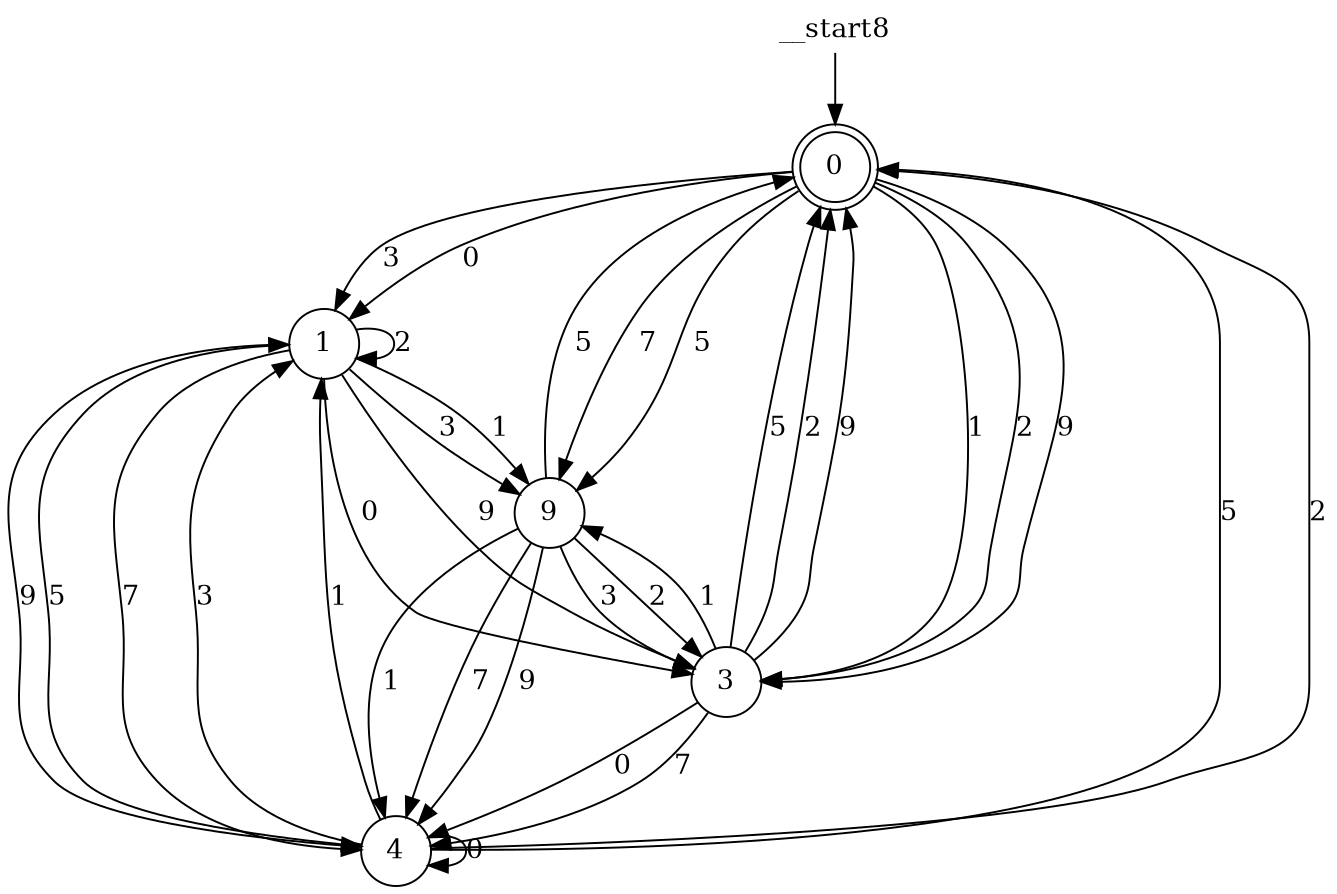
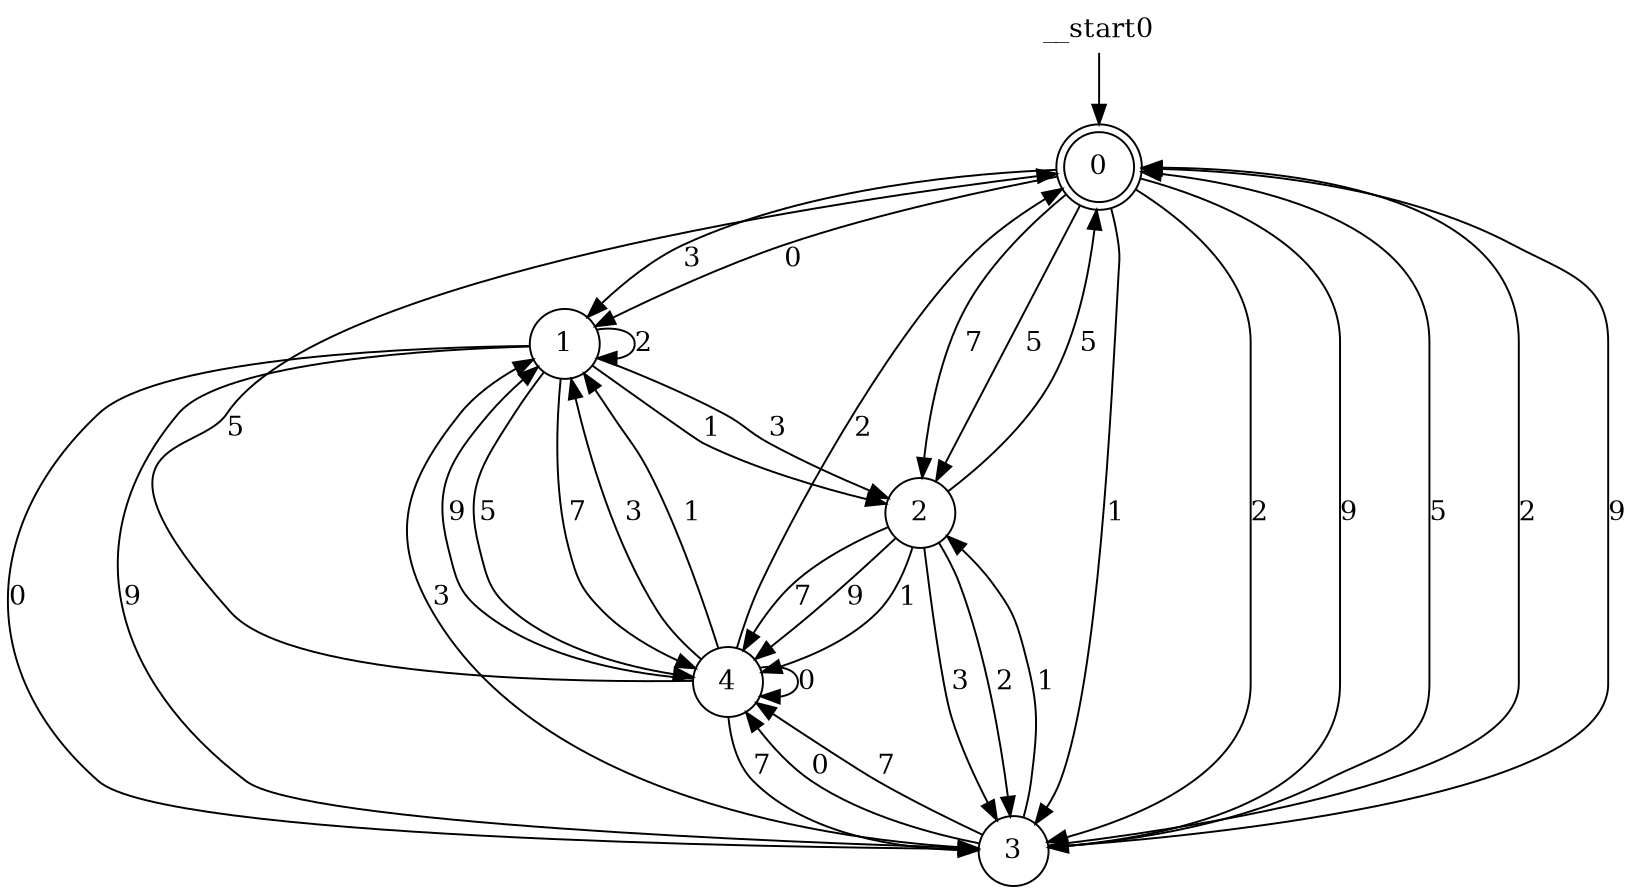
(835, 30) -> (1099, 30)
(550, 513) -> (920, 513)
none -> (547, 728)
none -> (797, 813)
